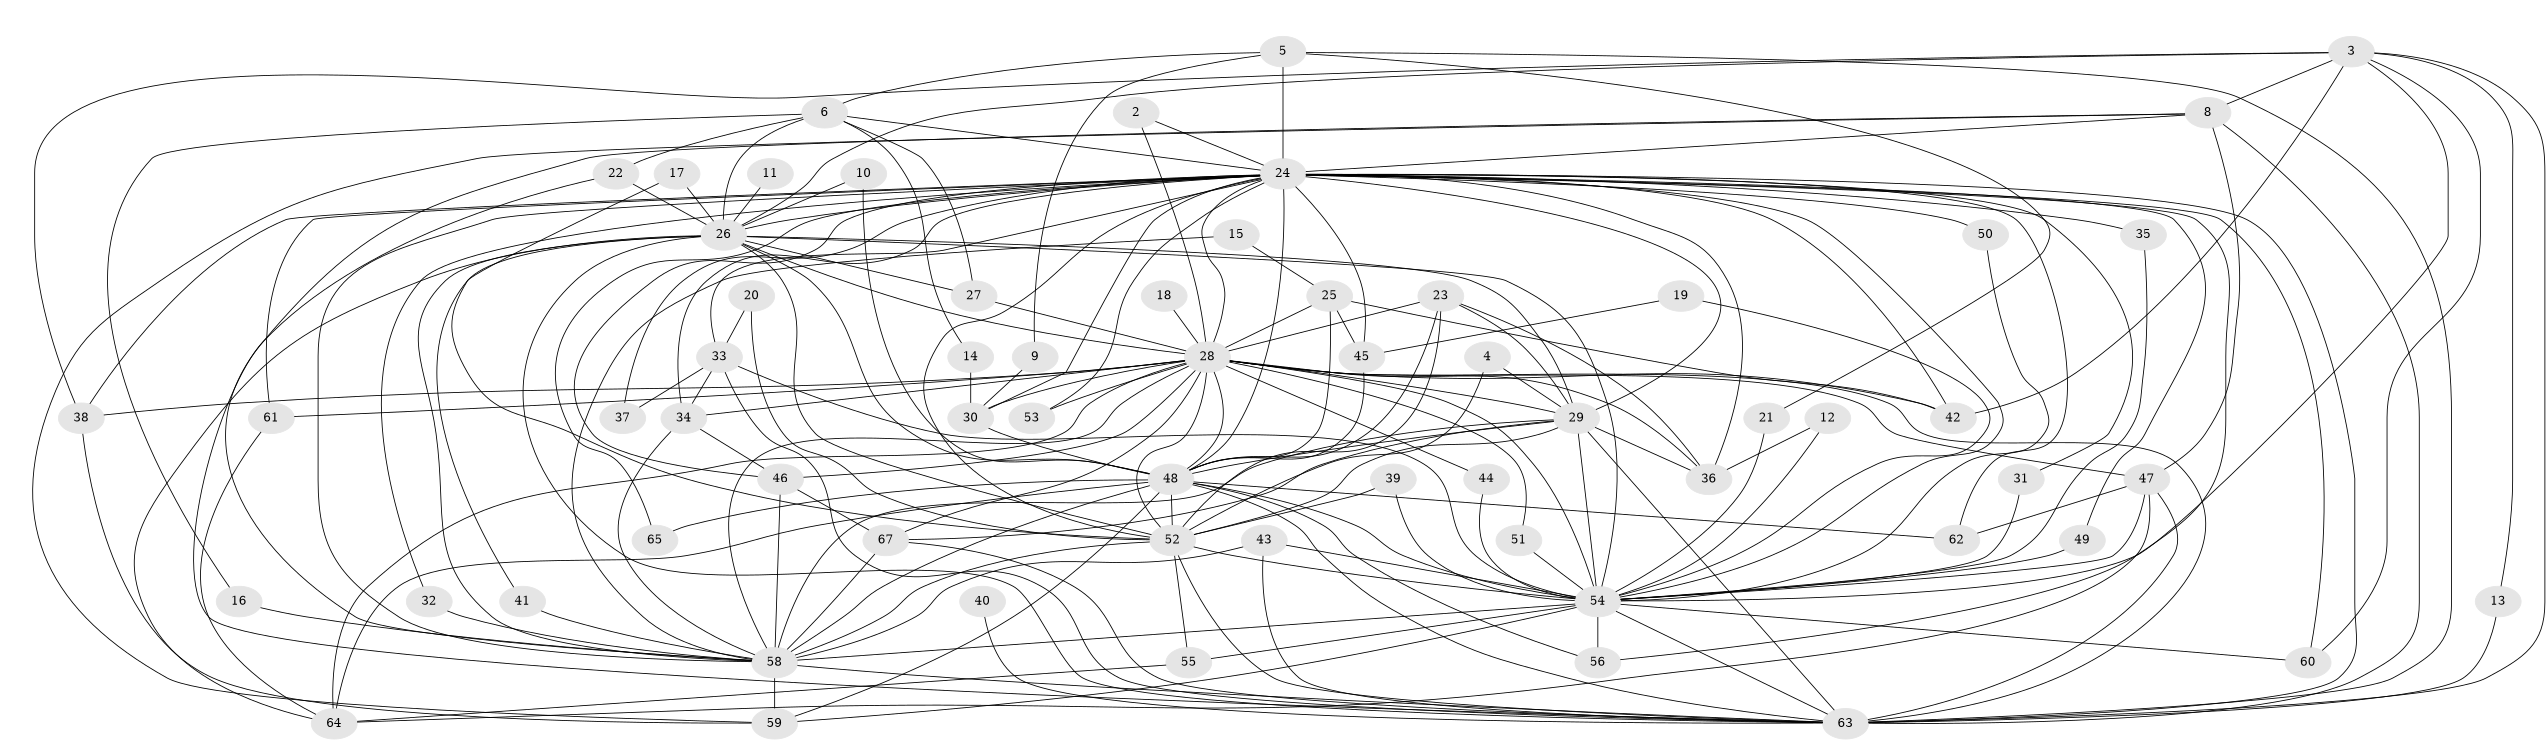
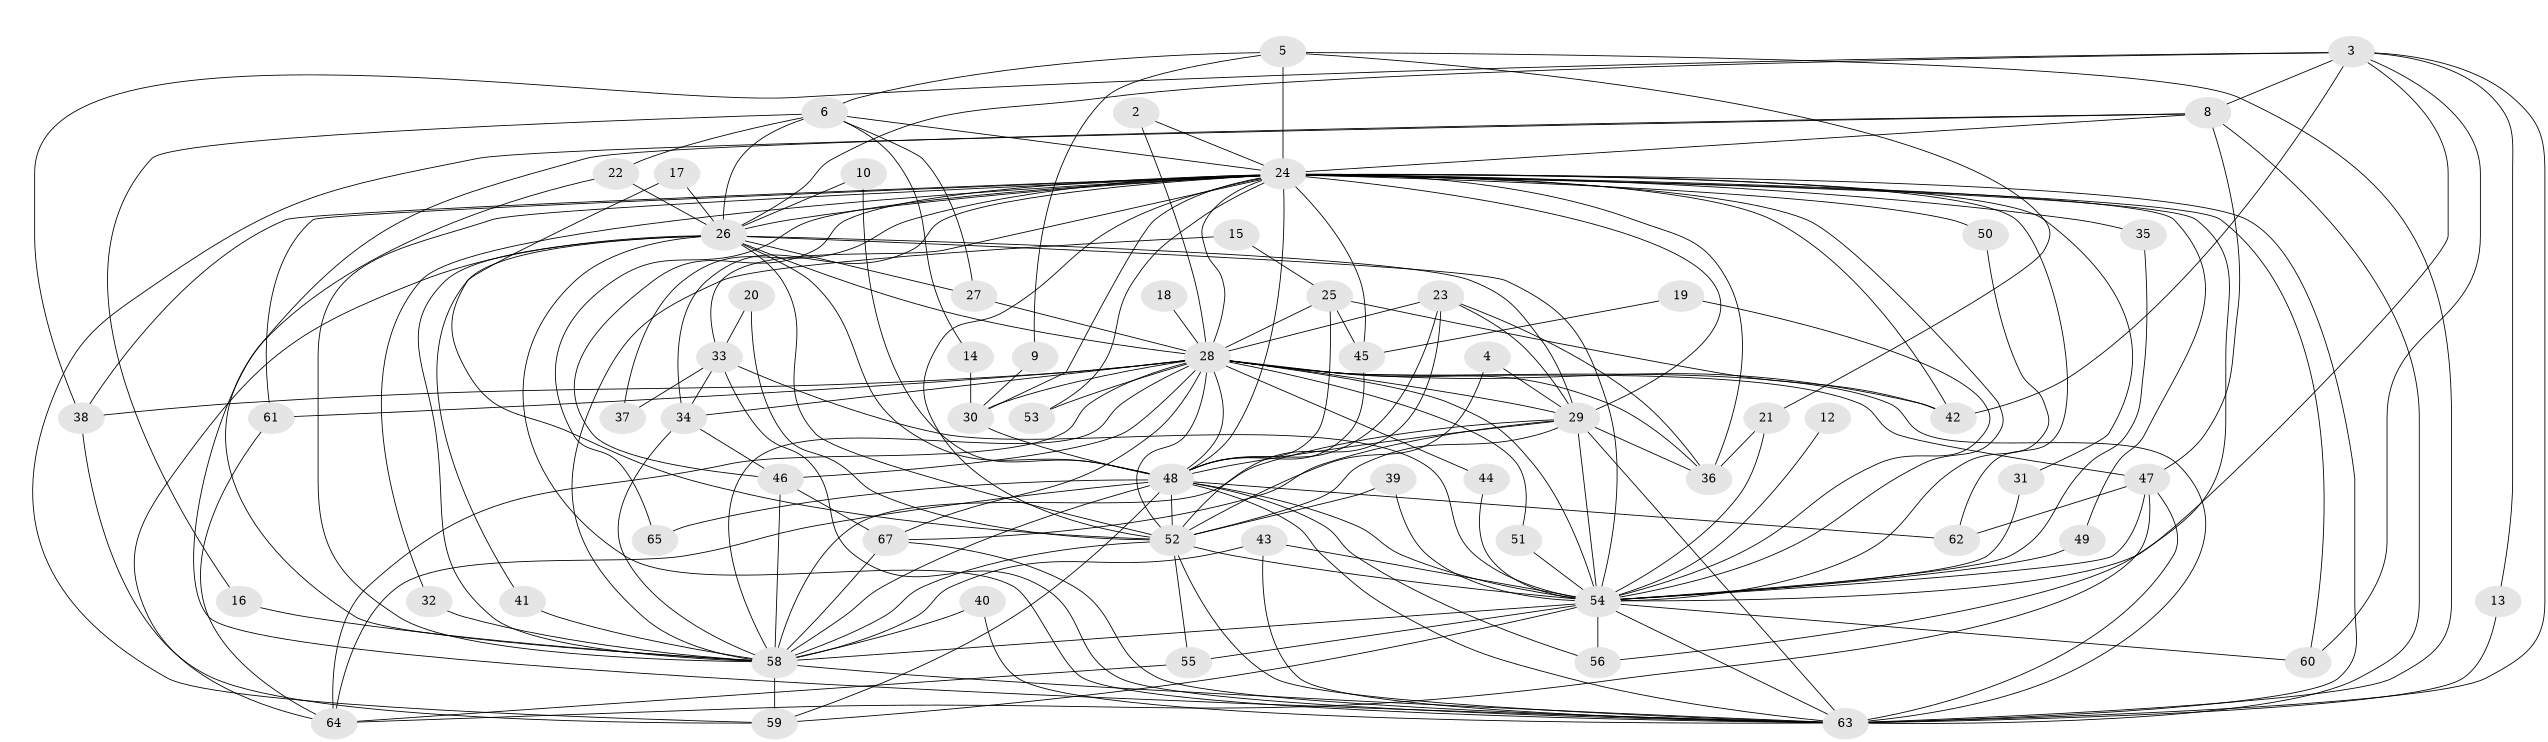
(770, 174) -> none
(1768, 449) -> (1738, 449)
none -> (893, 633)
